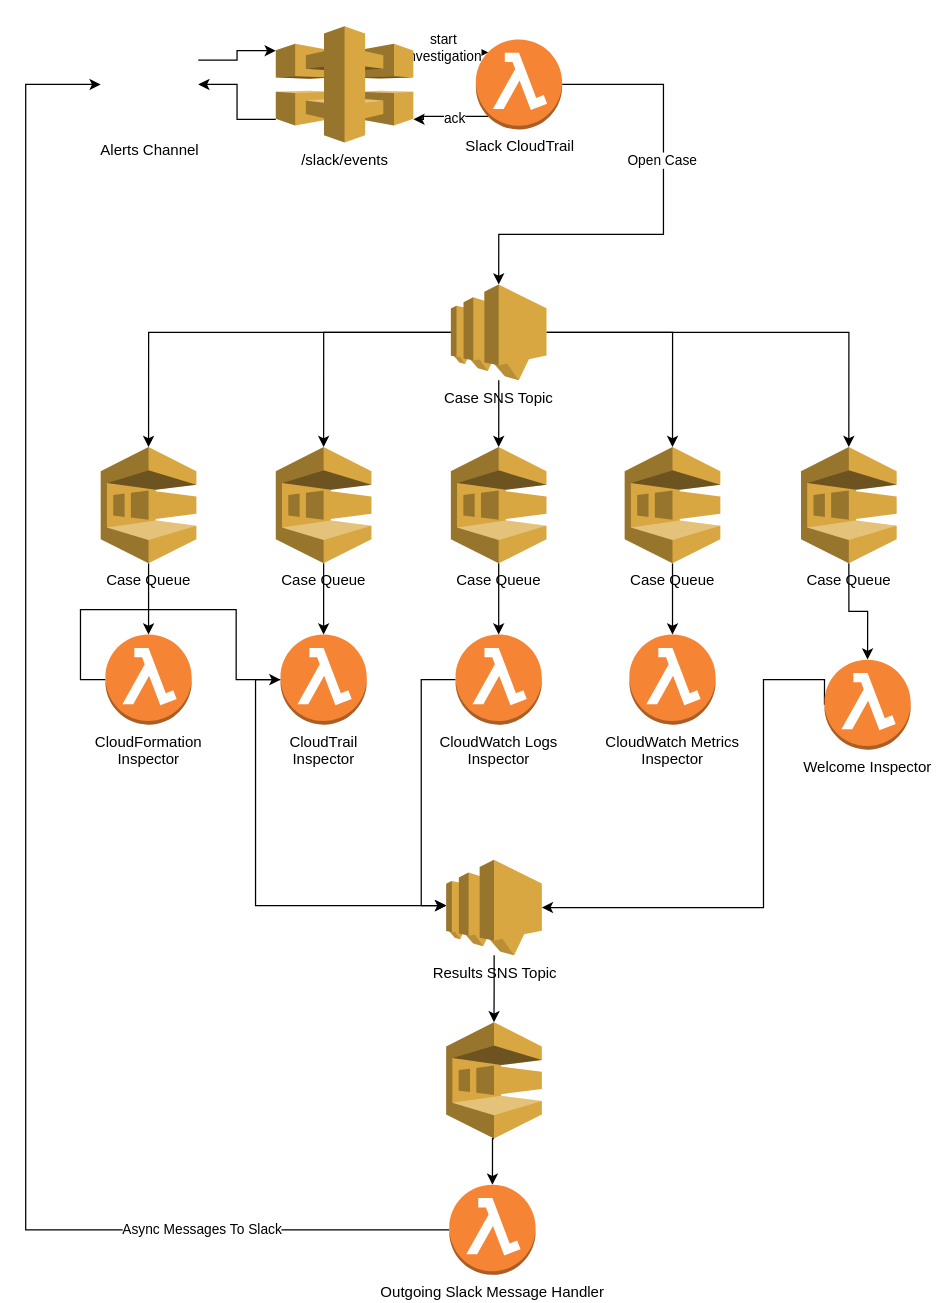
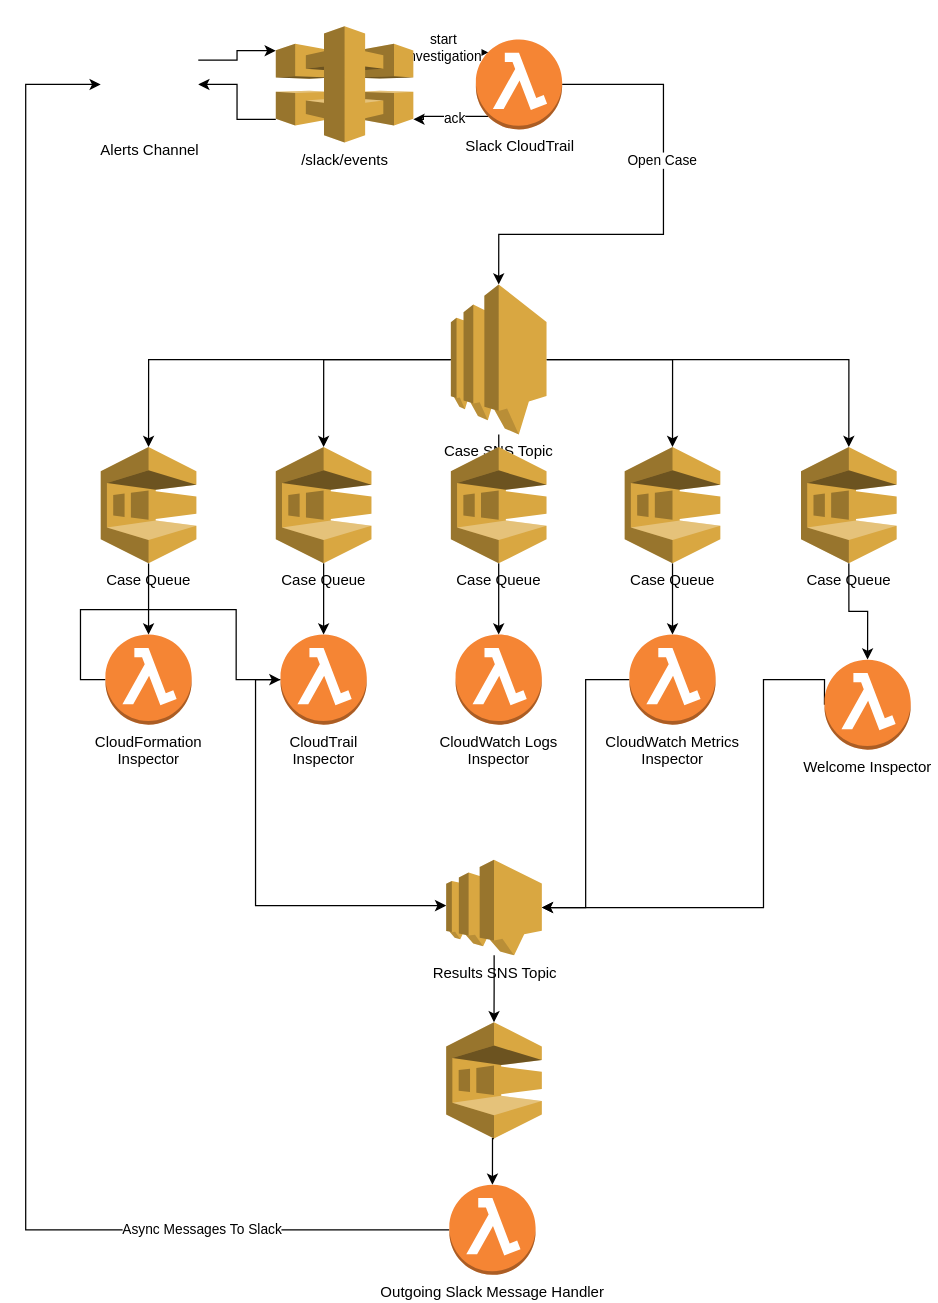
(498, 332) -> (498, 359)
none -> (585, 770)
(421, 774) -> none
